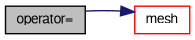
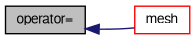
(103, 11) -> (117, 29)
